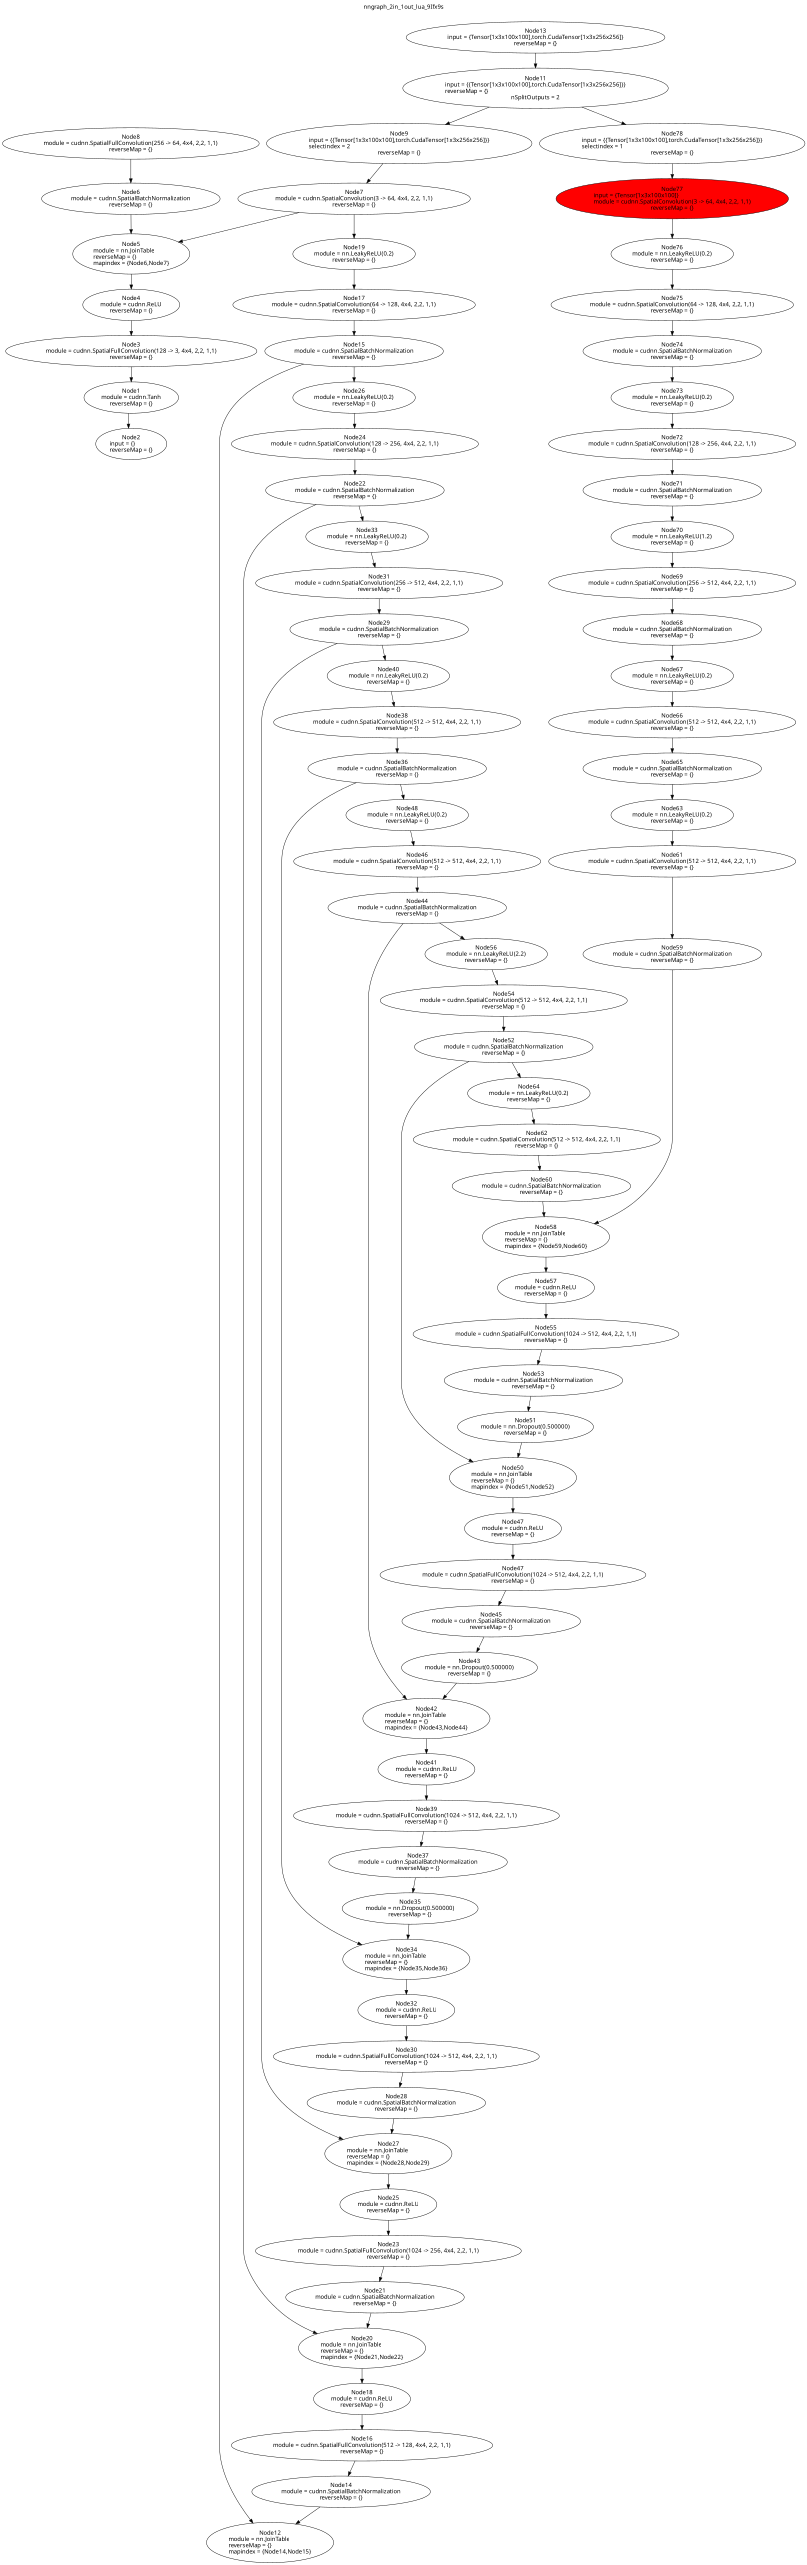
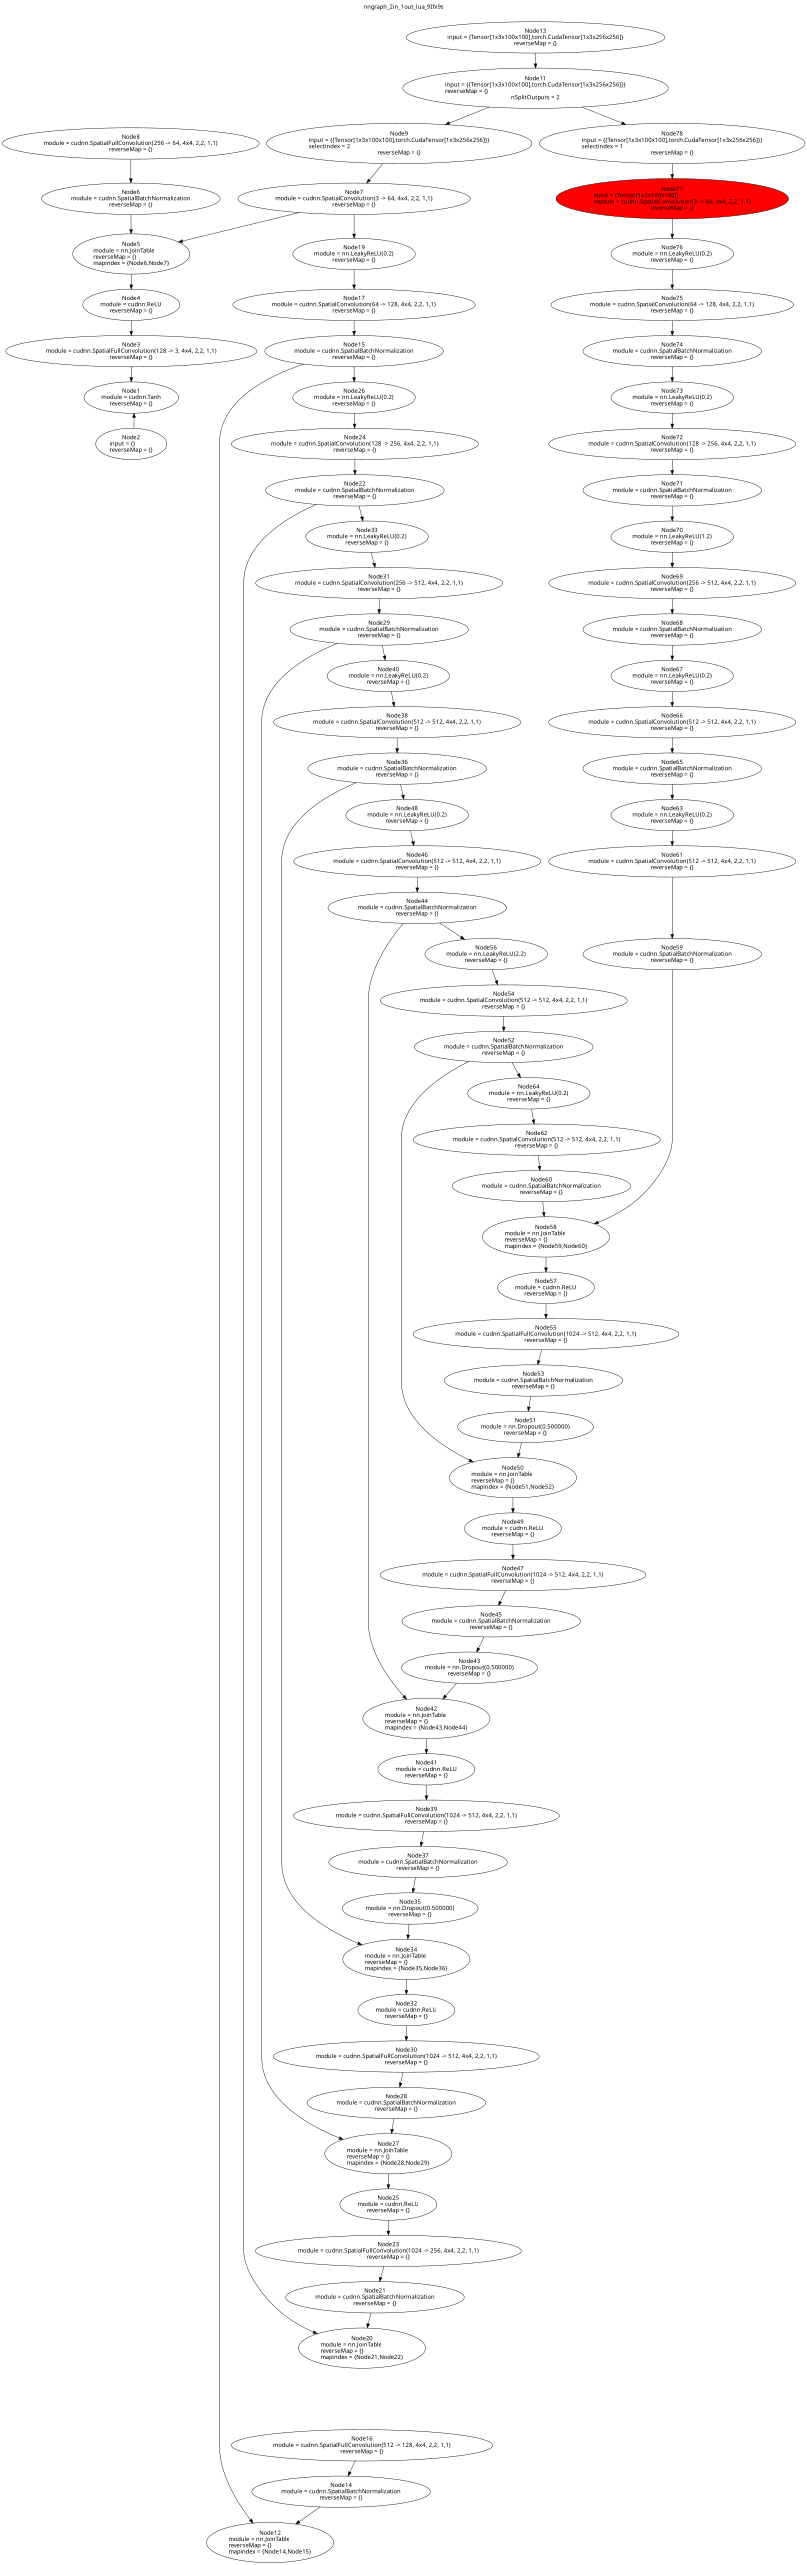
(128, 419) -> (134, 423)
(513, 1529) -> (513, 1529)
(362, 2399) -> none
